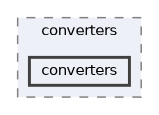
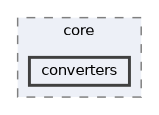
(79, 32) -> (79, 32)
